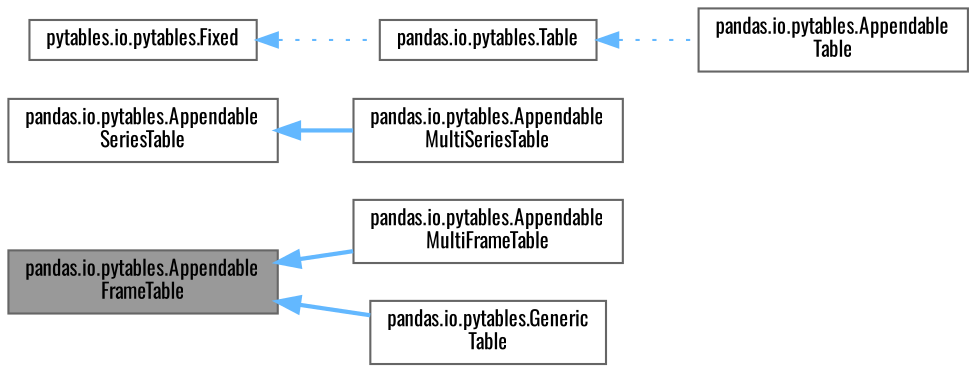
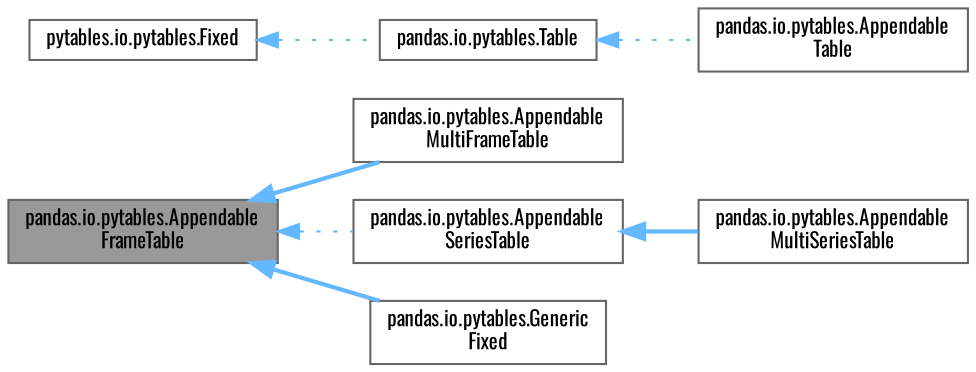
none -> (326, 231)
(488, 332) -> (488, 332)
